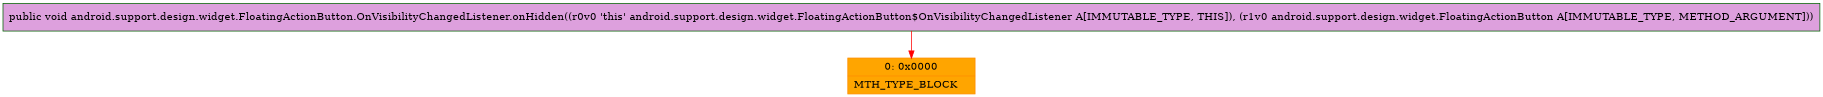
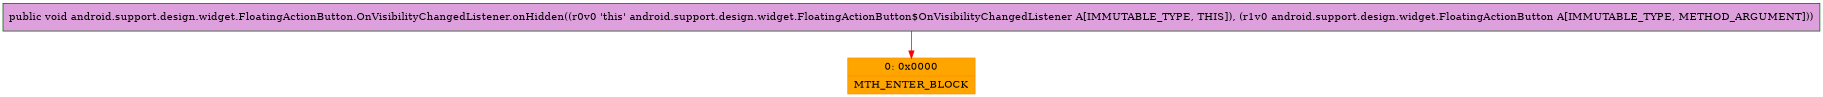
(906, 85) -> (911, 85)
